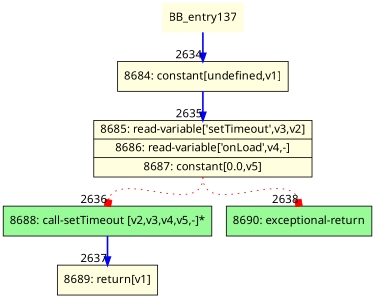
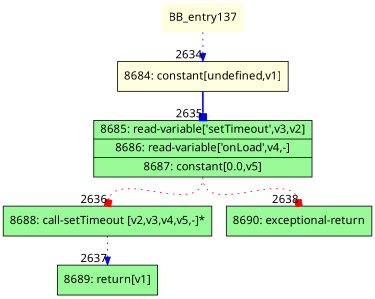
(203, 43) -> (203, 43)
(203, 102) -> (203, 102)
(203, 149) -> (203, 149)
(108, 246) -> (108, 246)
(108, 280) -> (108, 280)
